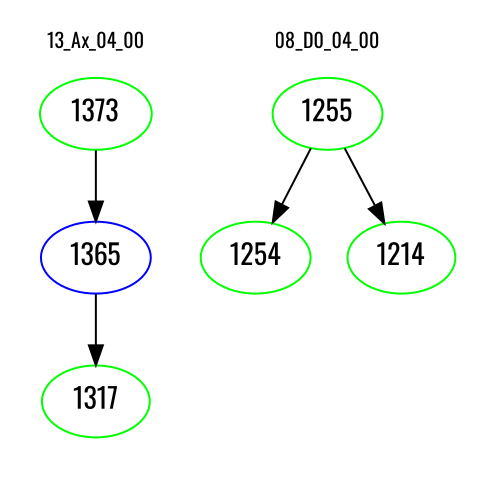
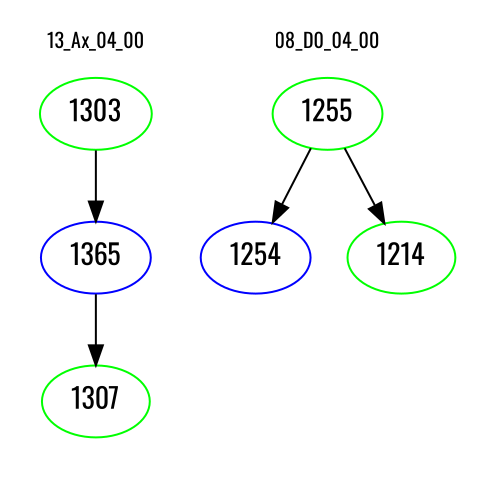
(96, 114) -> (96, 114)
(256, 258) -> (256, 258)
(96, 401) -> (96, 401)
